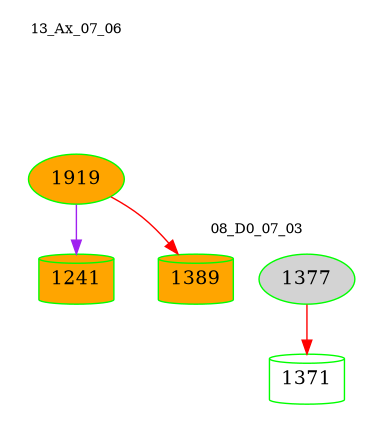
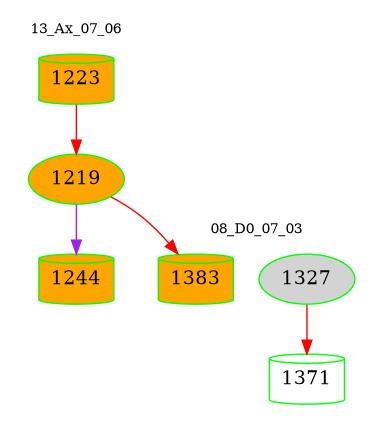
none -> (76, 79)
(76, 179) -> (76, 179)
(76, 279) -> (76, 279)
(196, 279) -> (196, 279)
(307, 279) -> (307, 279)
